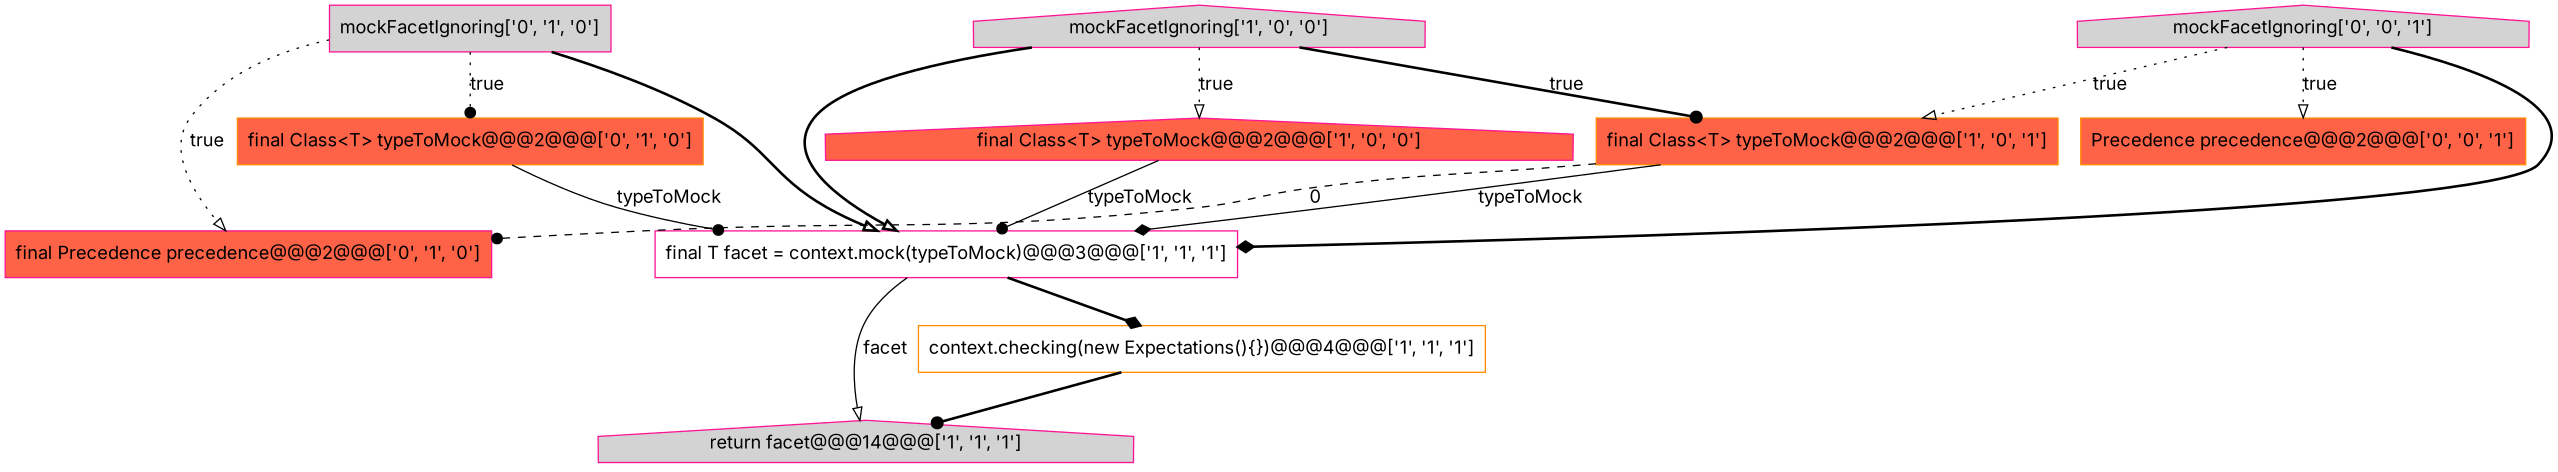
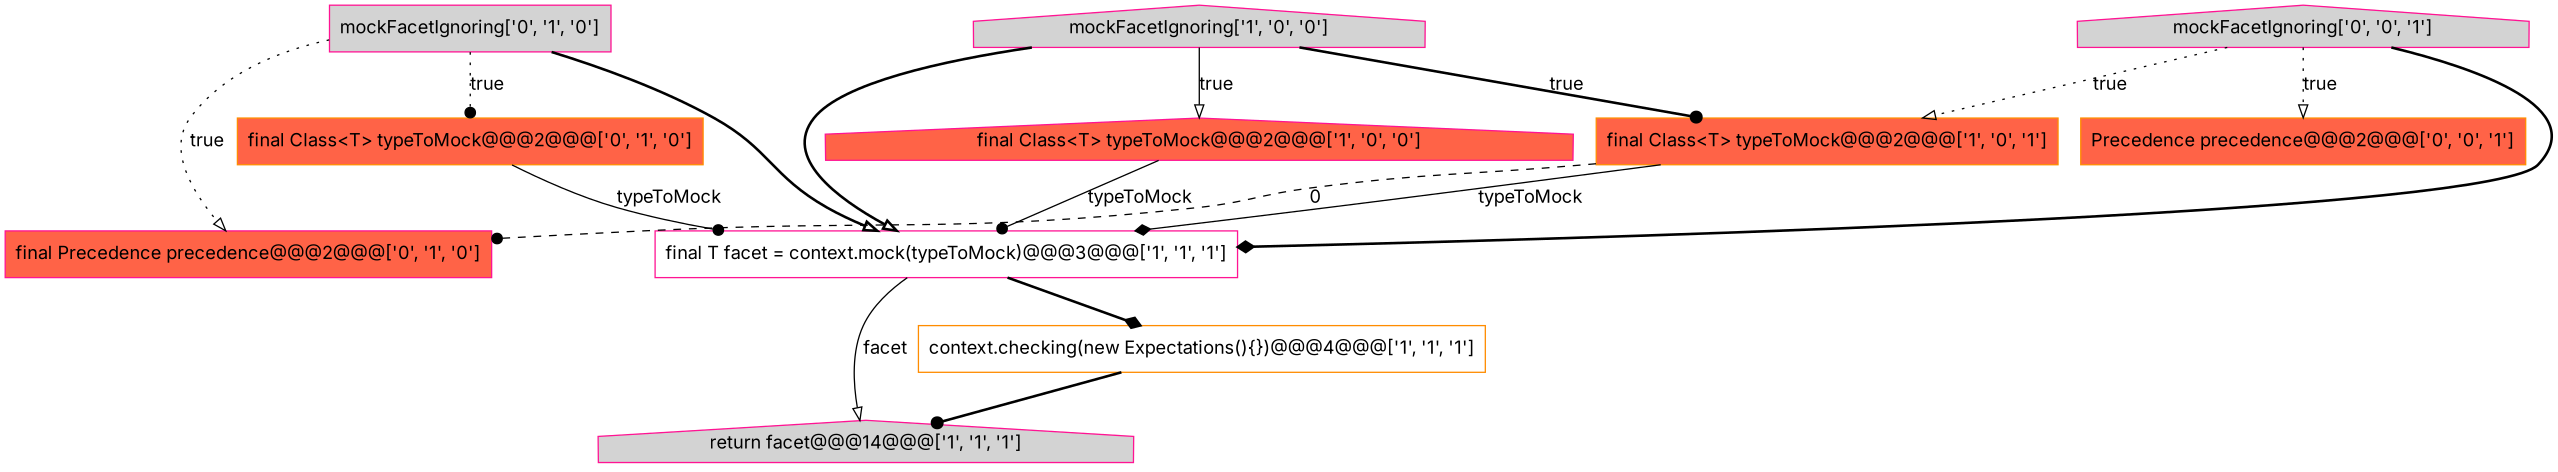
(1199, 76) -> (1199, 76)
